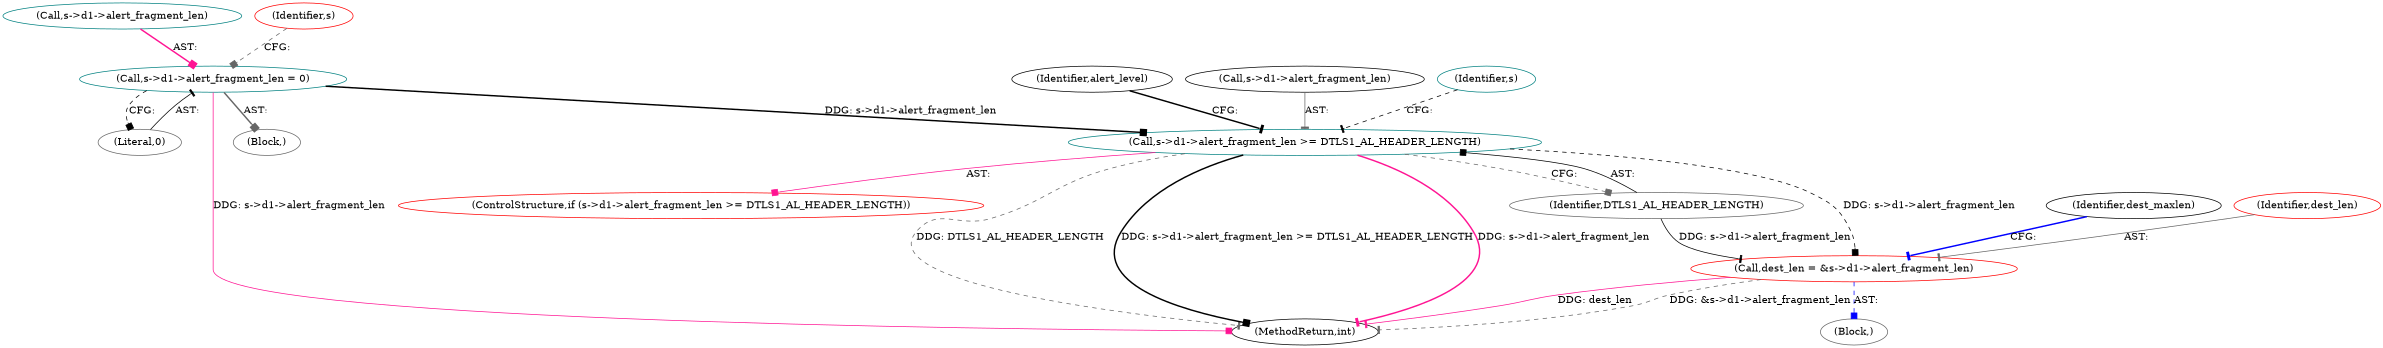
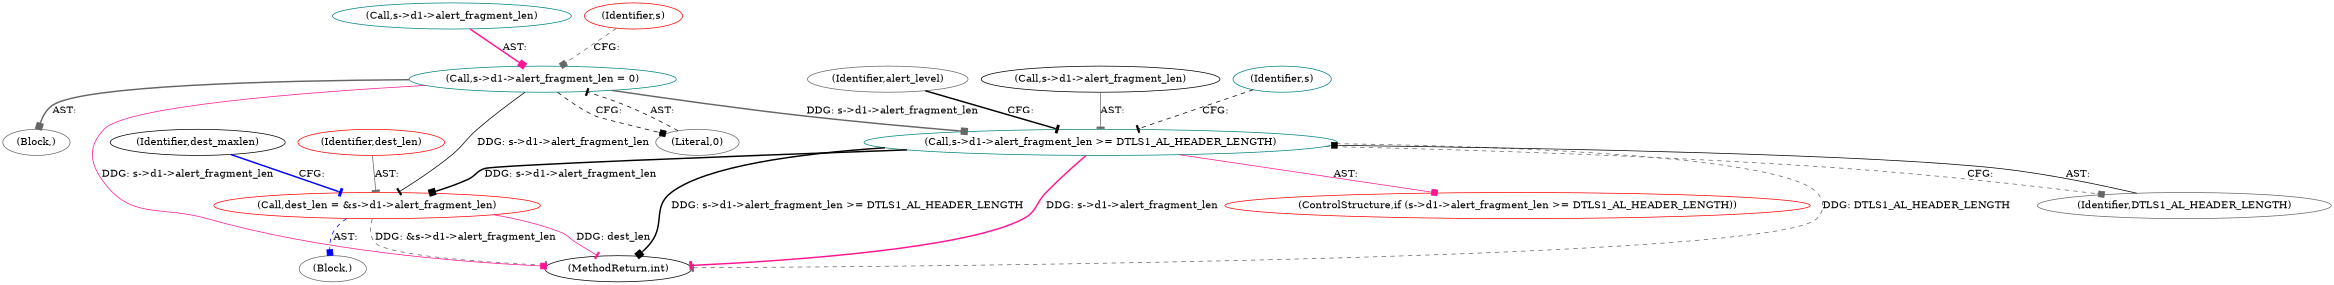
(1092, 79) -> (888, 79)
(732, 109) -> (785, 114)
(169, 111) -> (635, 109)
(1699, 166) -> (669, 159)
(1693, 249) -> (464, 143)
